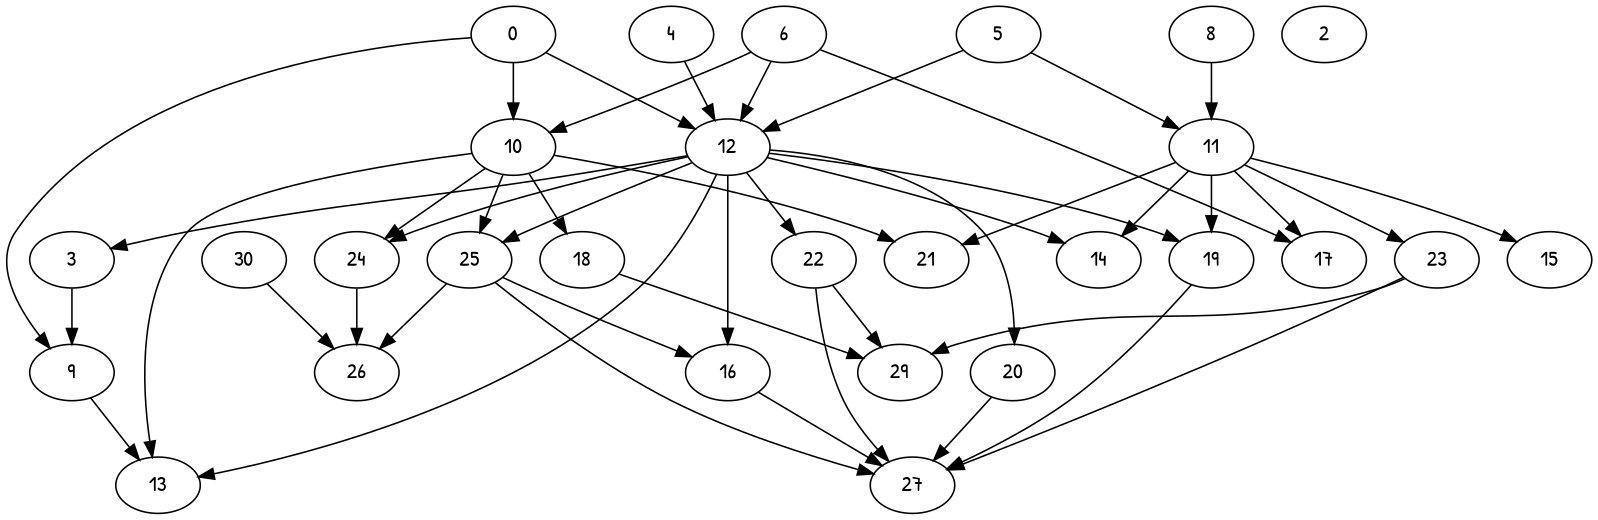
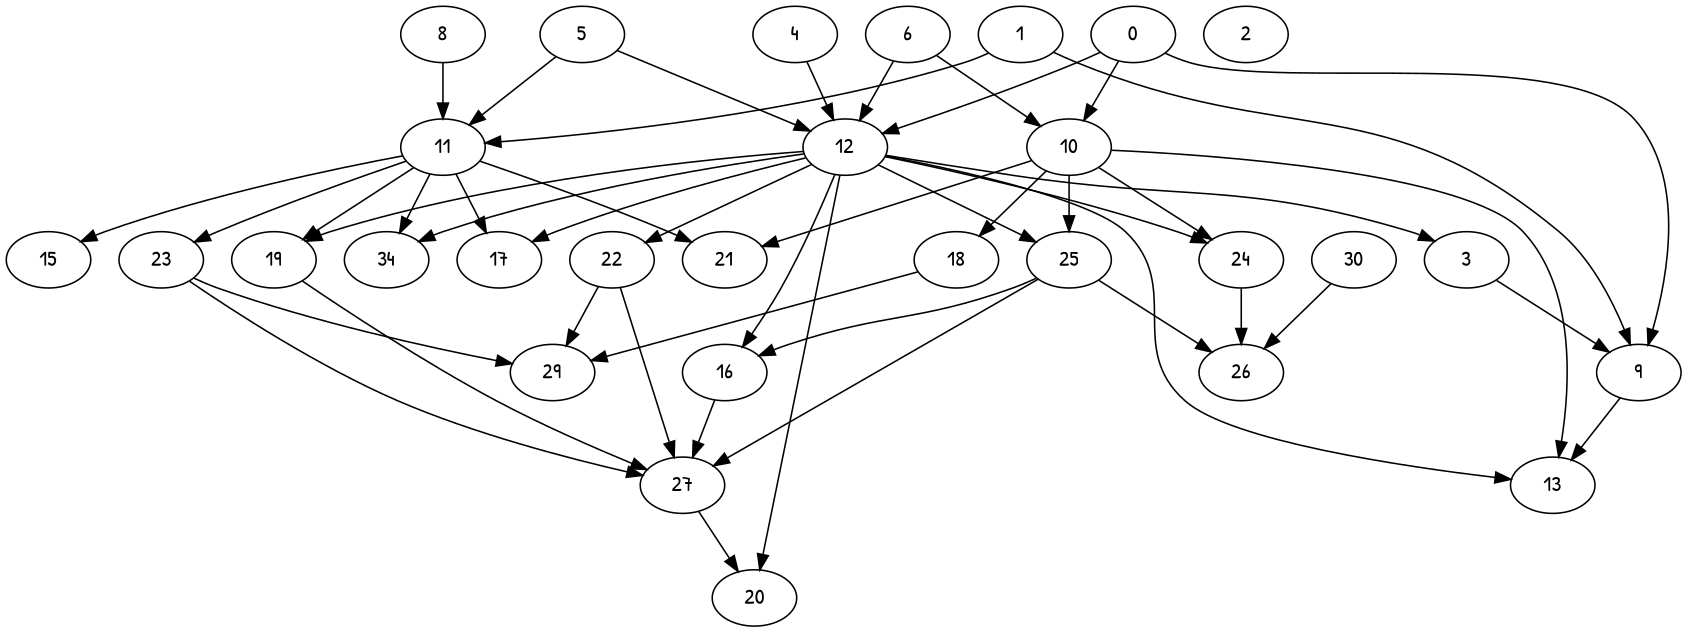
none -> (1021, 34)
(1049, 140) -> (675, 193)
(1099, 260) -> (387, 260)
(968, 423) -> (714, 535)
